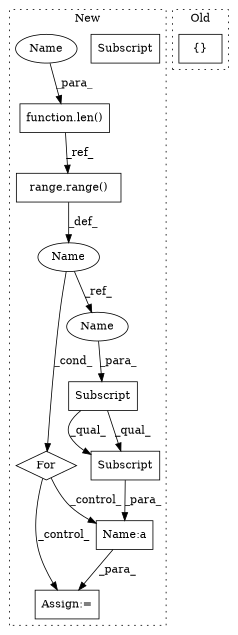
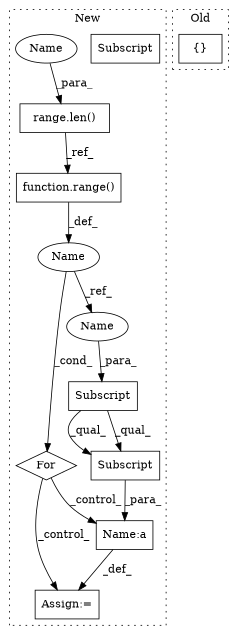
(65, 118) -> (65, 118)
(69, 188) -> (69, 188)
(117, 570) -> (117, 570)
